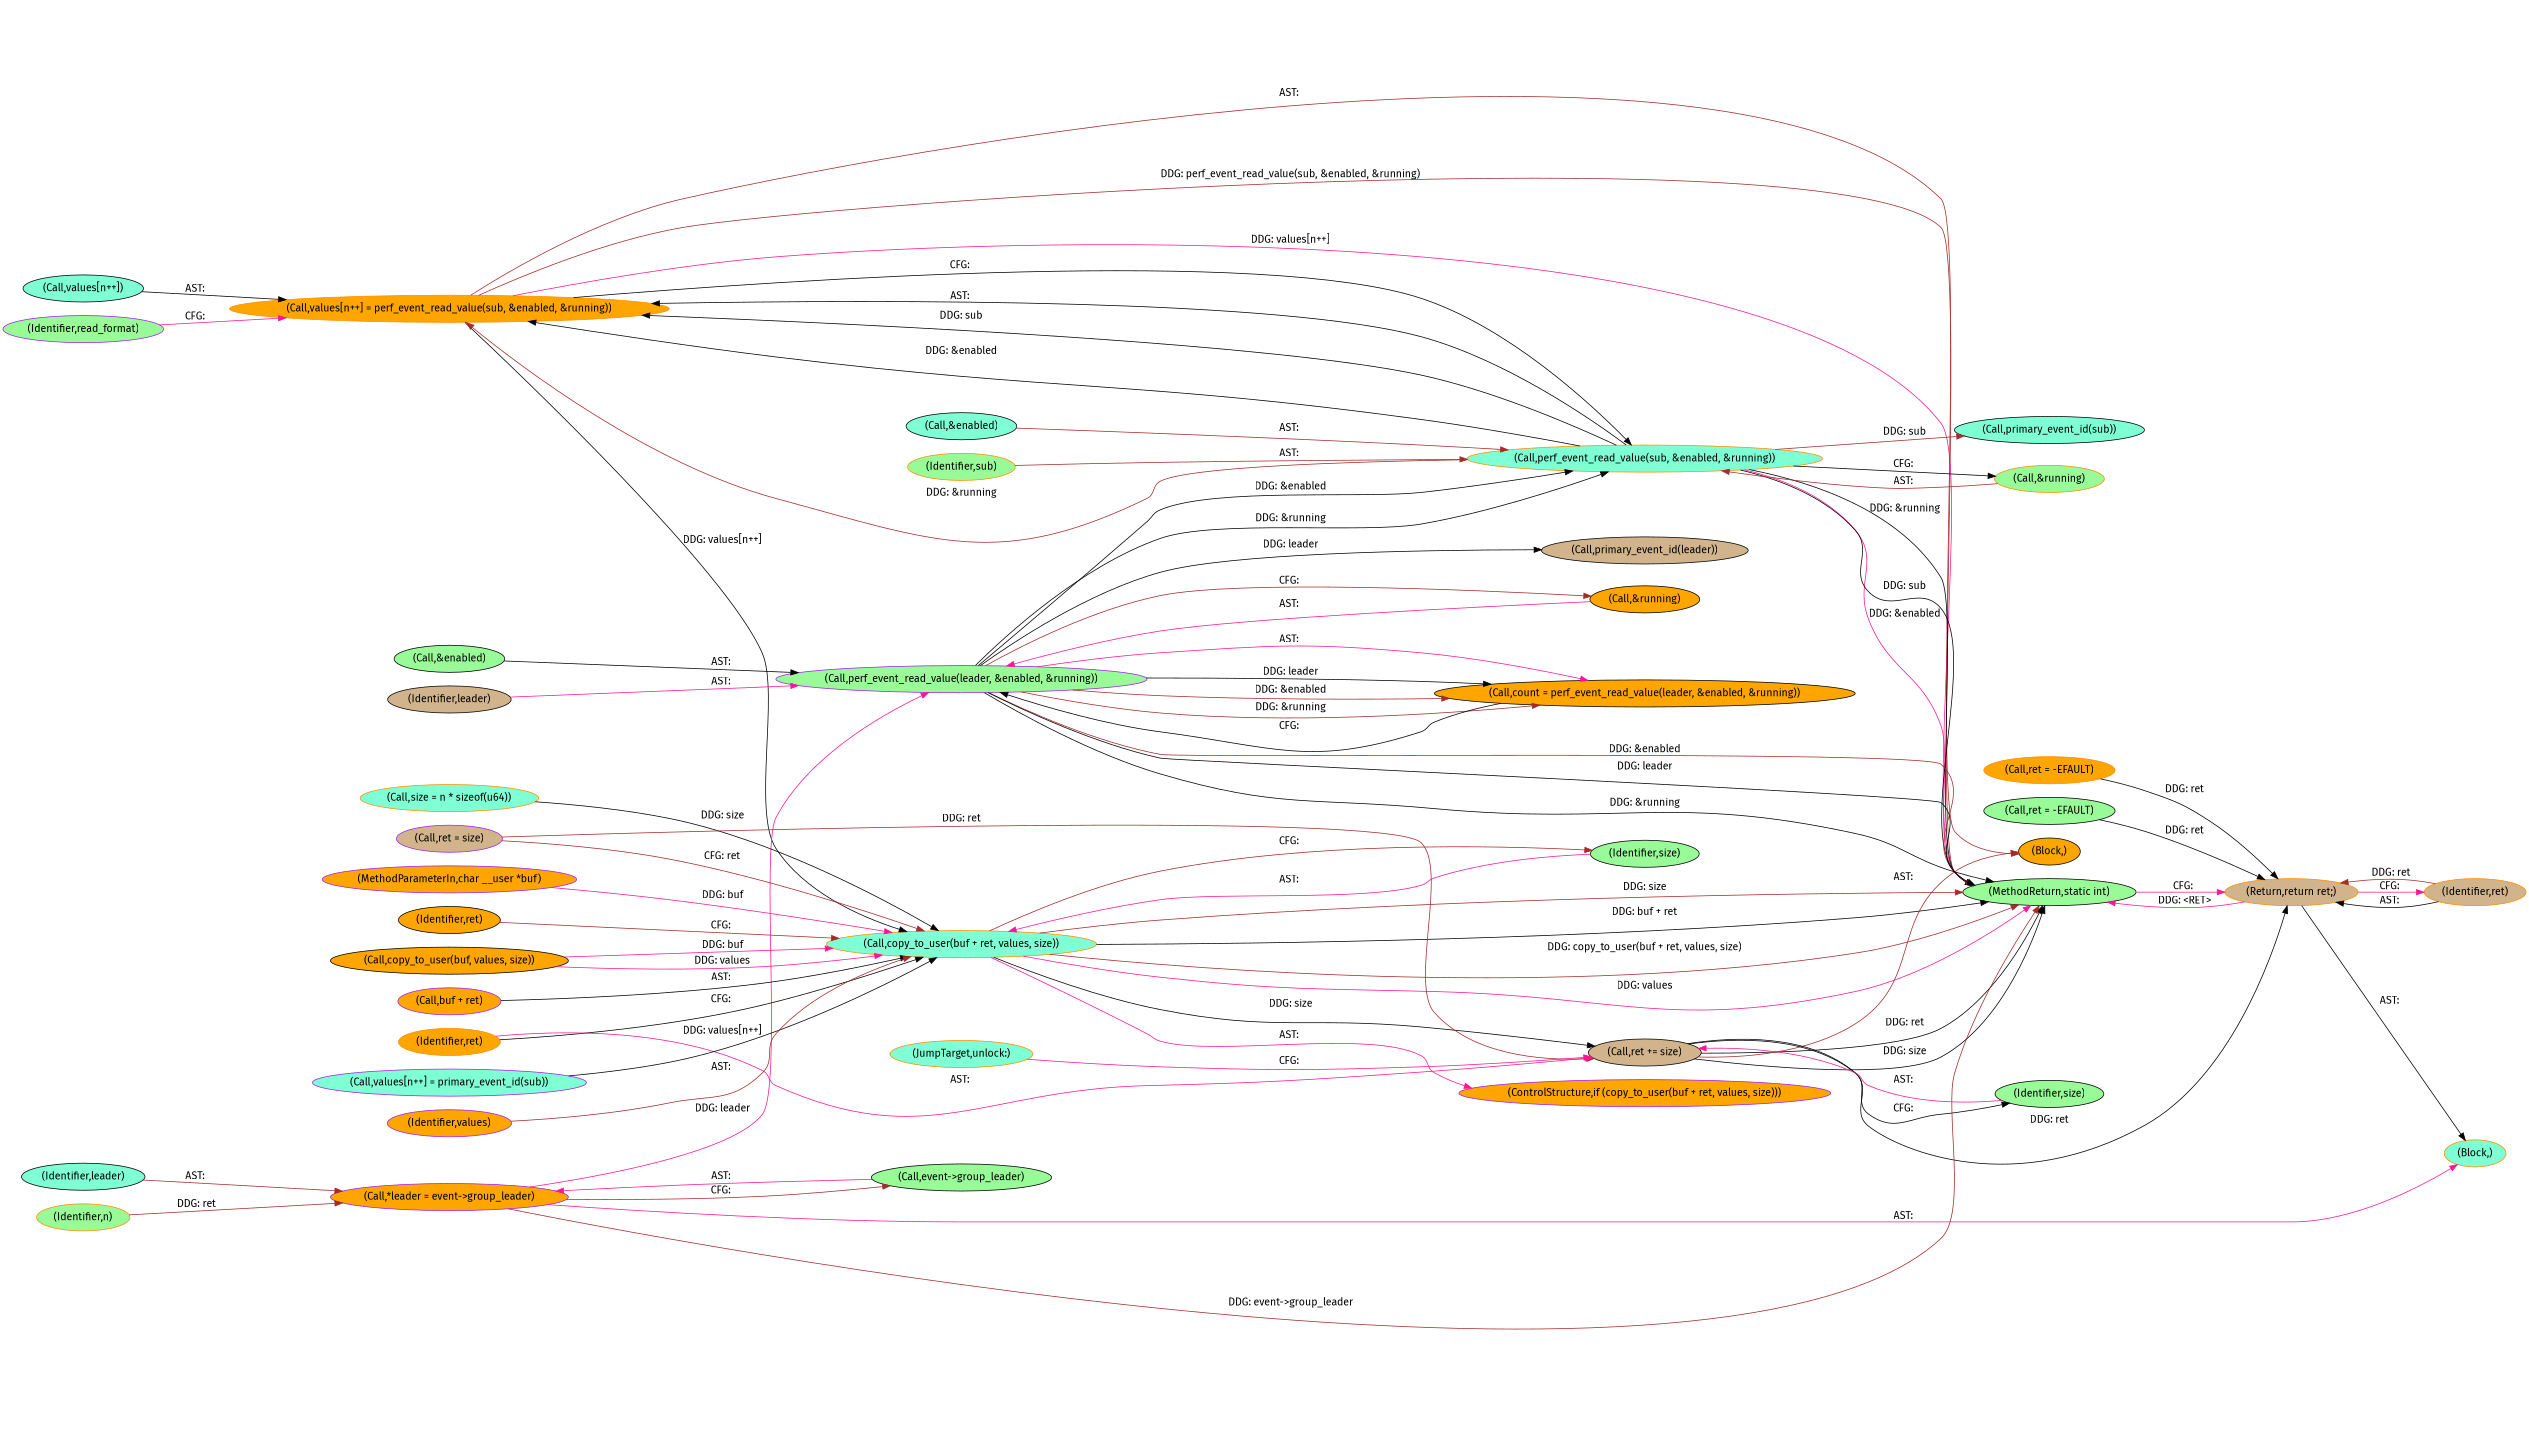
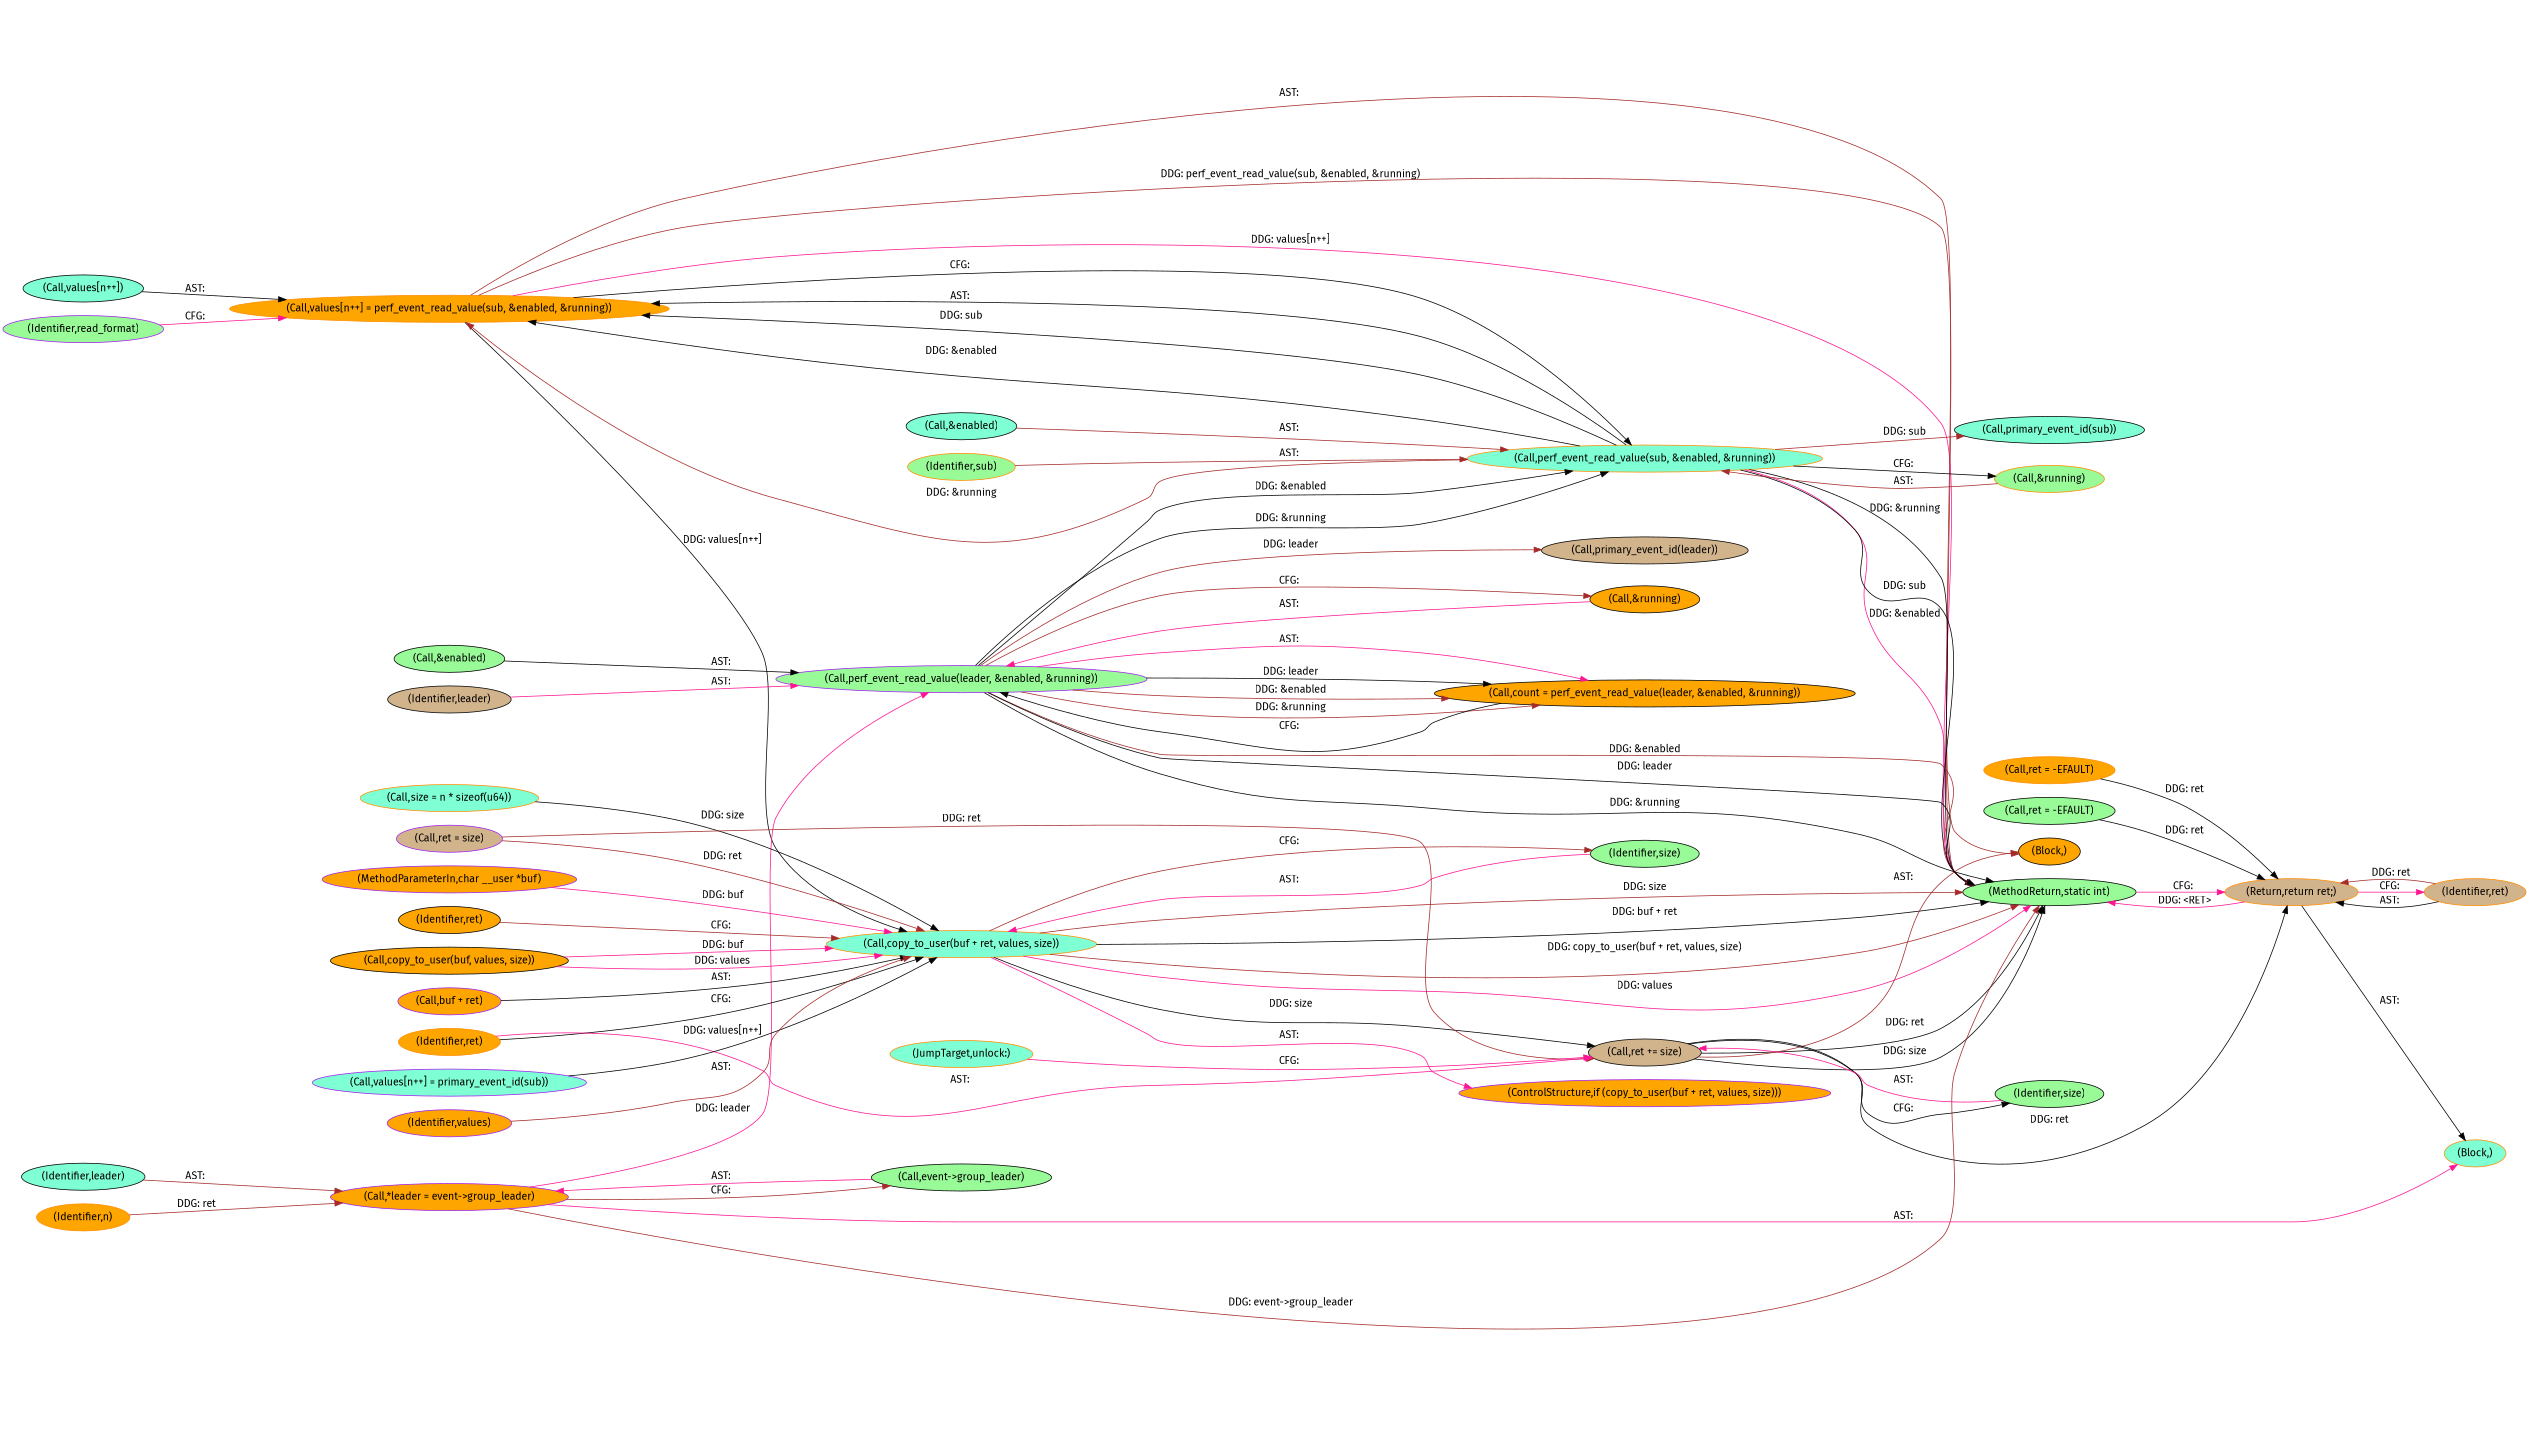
(1245, 560) -> (1245, 560)
(723, 856) -> (723, 856)
(83, 1217) -> (83, 1217)
